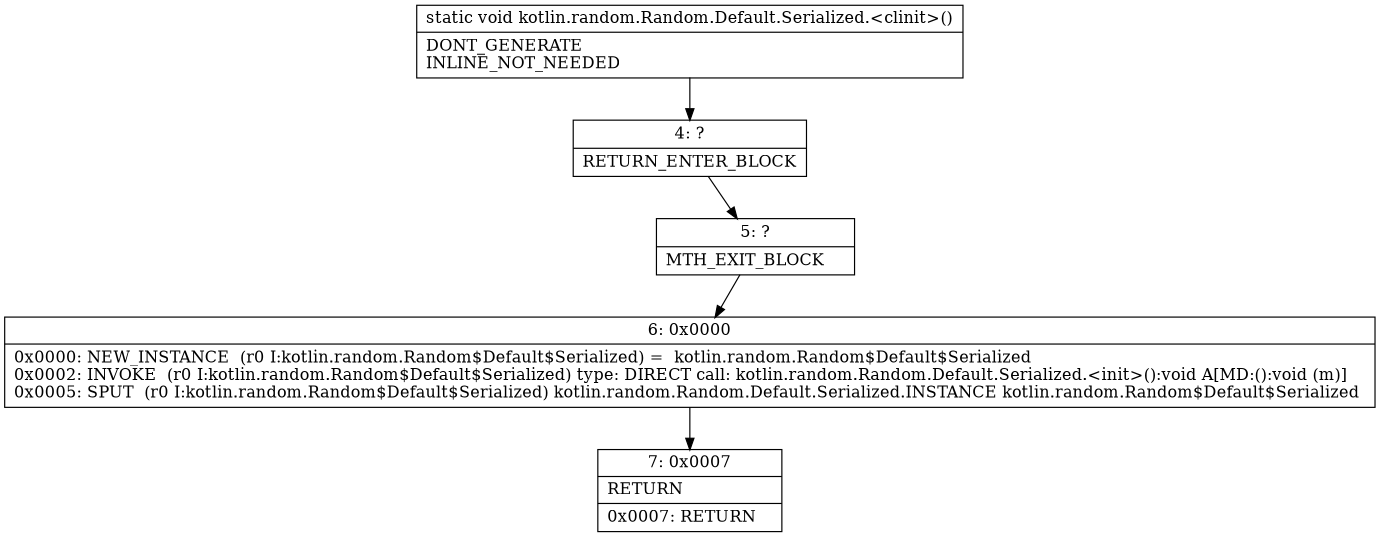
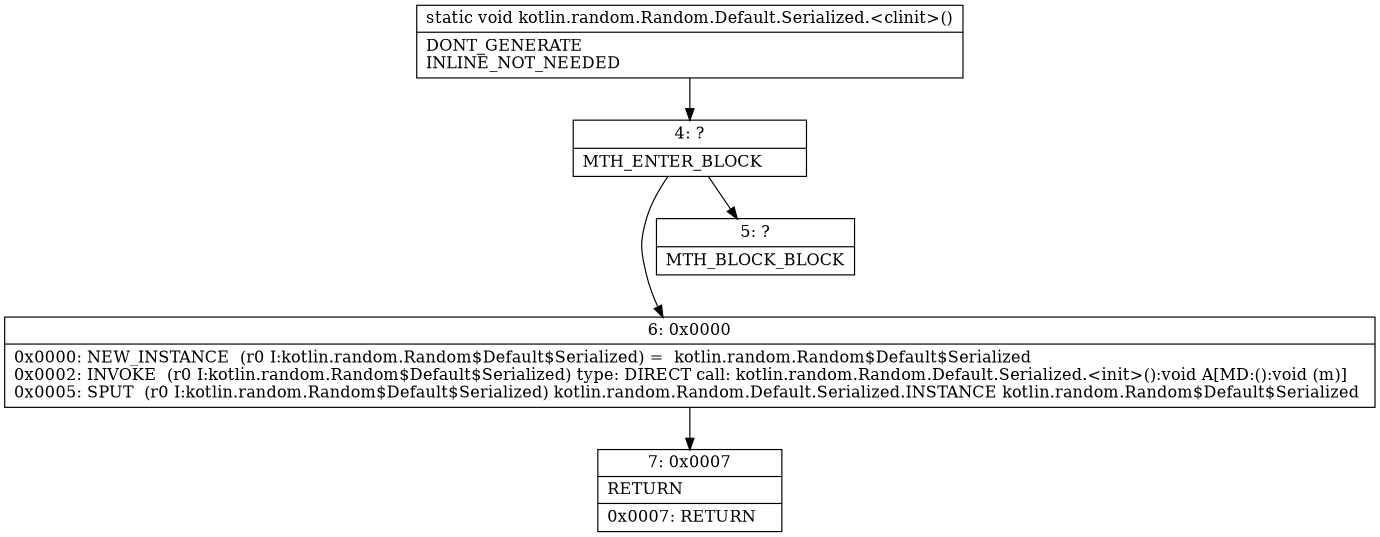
(690, 162) -> (673, 162)
(746, 260) -> (755, 260)
(730, 291) -> (642, 240)
